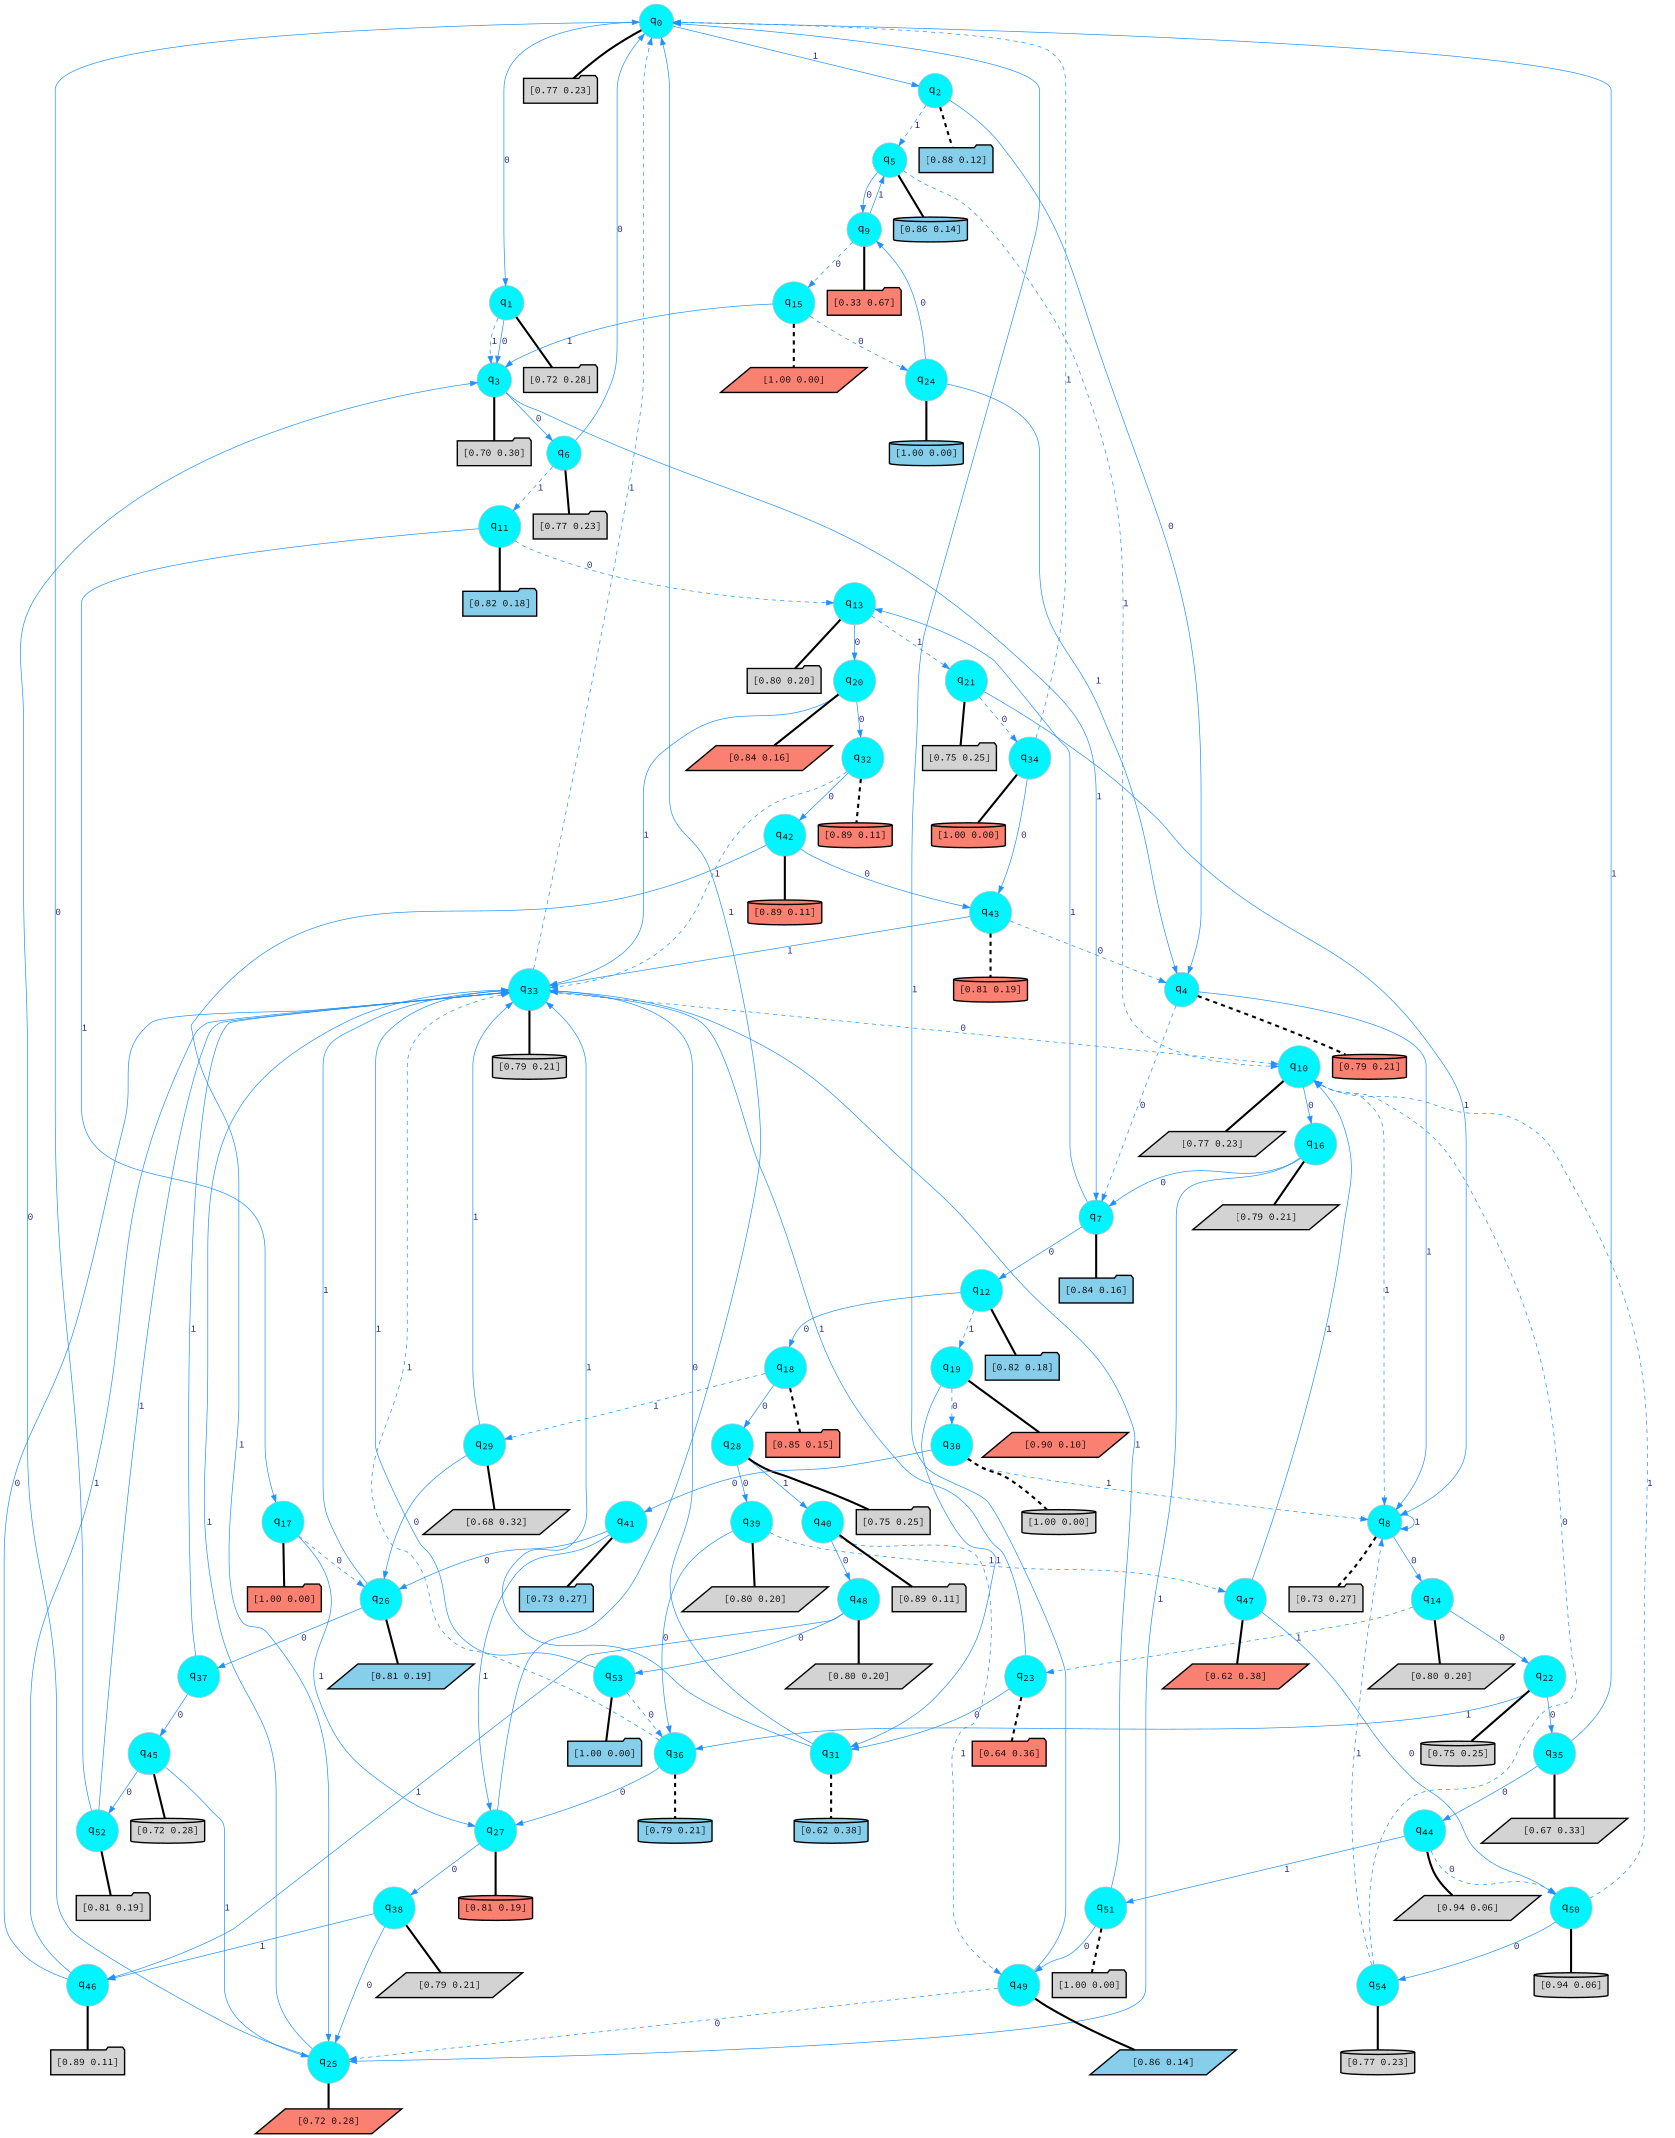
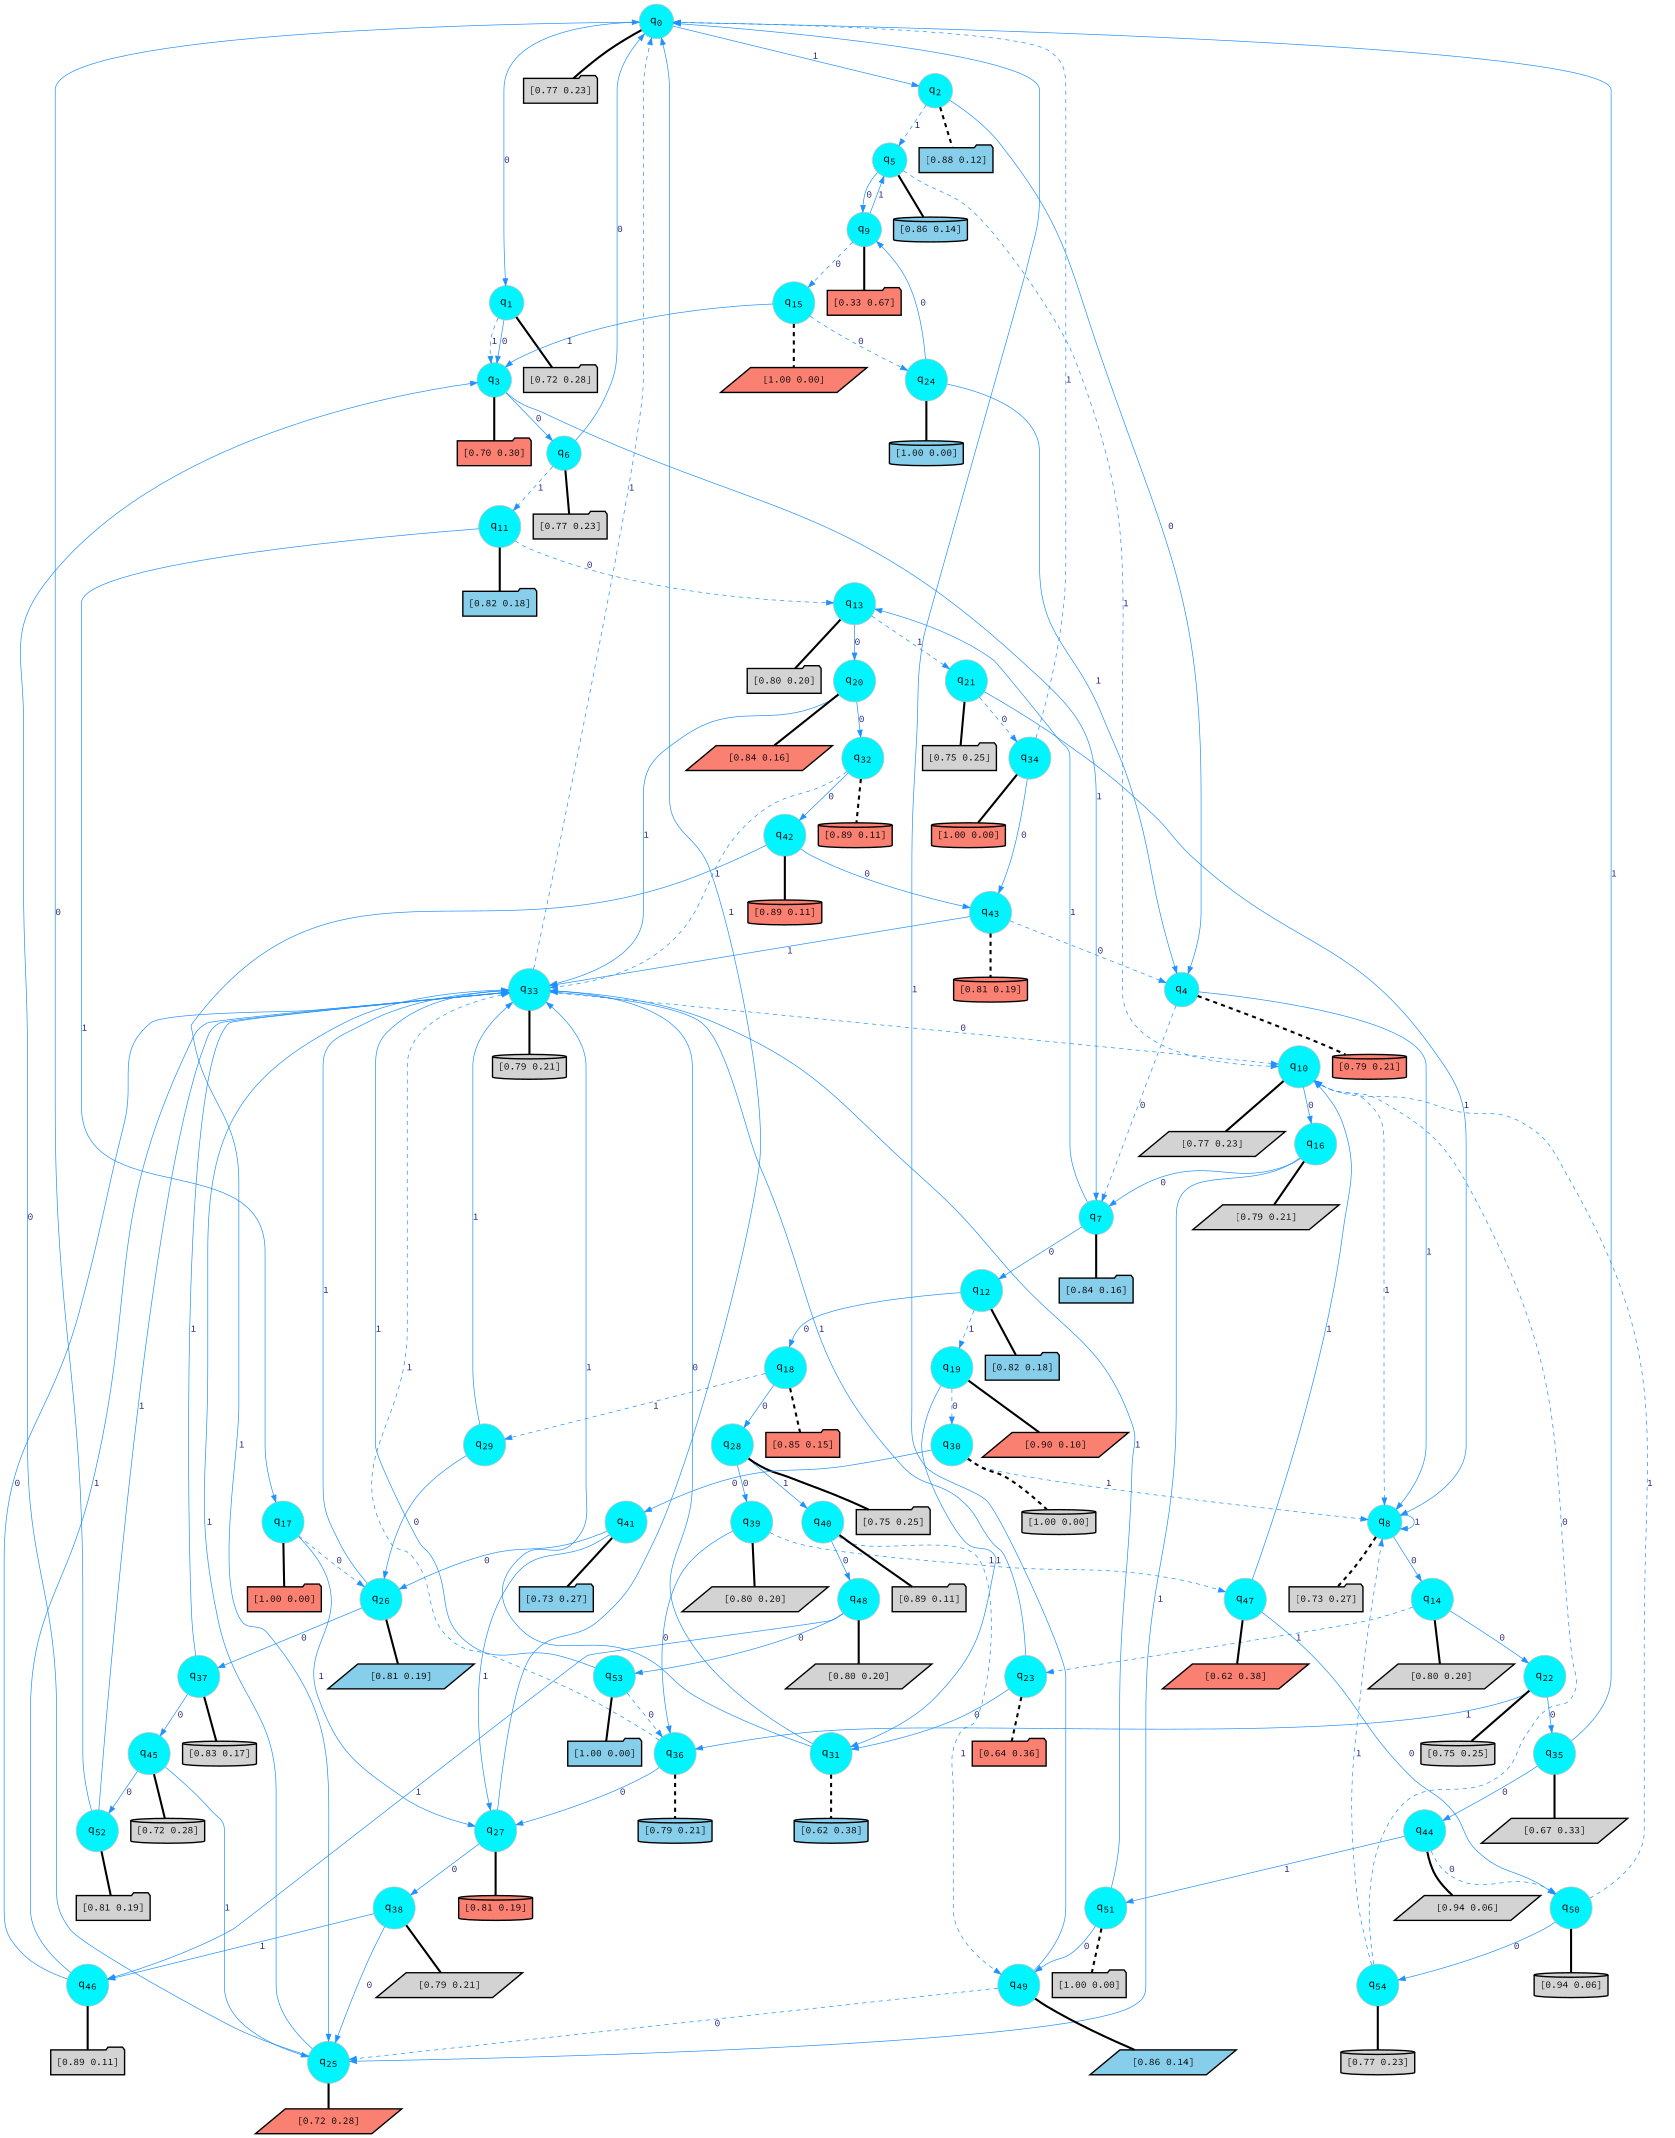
(494, 453) -> (494, 453)
(496, 1522) -> none
none -> (220, 1754)
